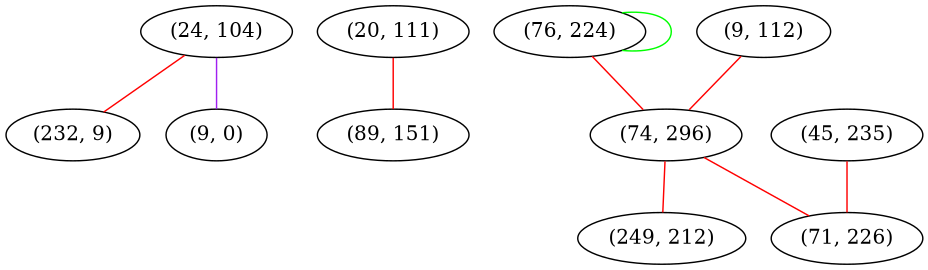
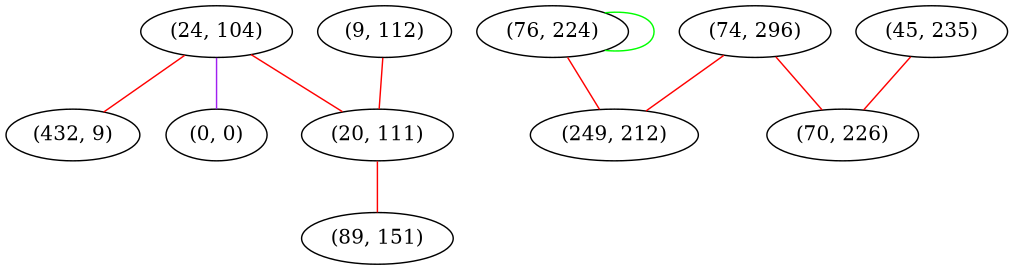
none -> (297, 83)
(618, 83) -> (584, 83)
(715, 83) -> (381, 83)
(73, 135) -> (73, 135)
(217, 135) -> (217, 135)
(847, 238) -> (843, 135)
